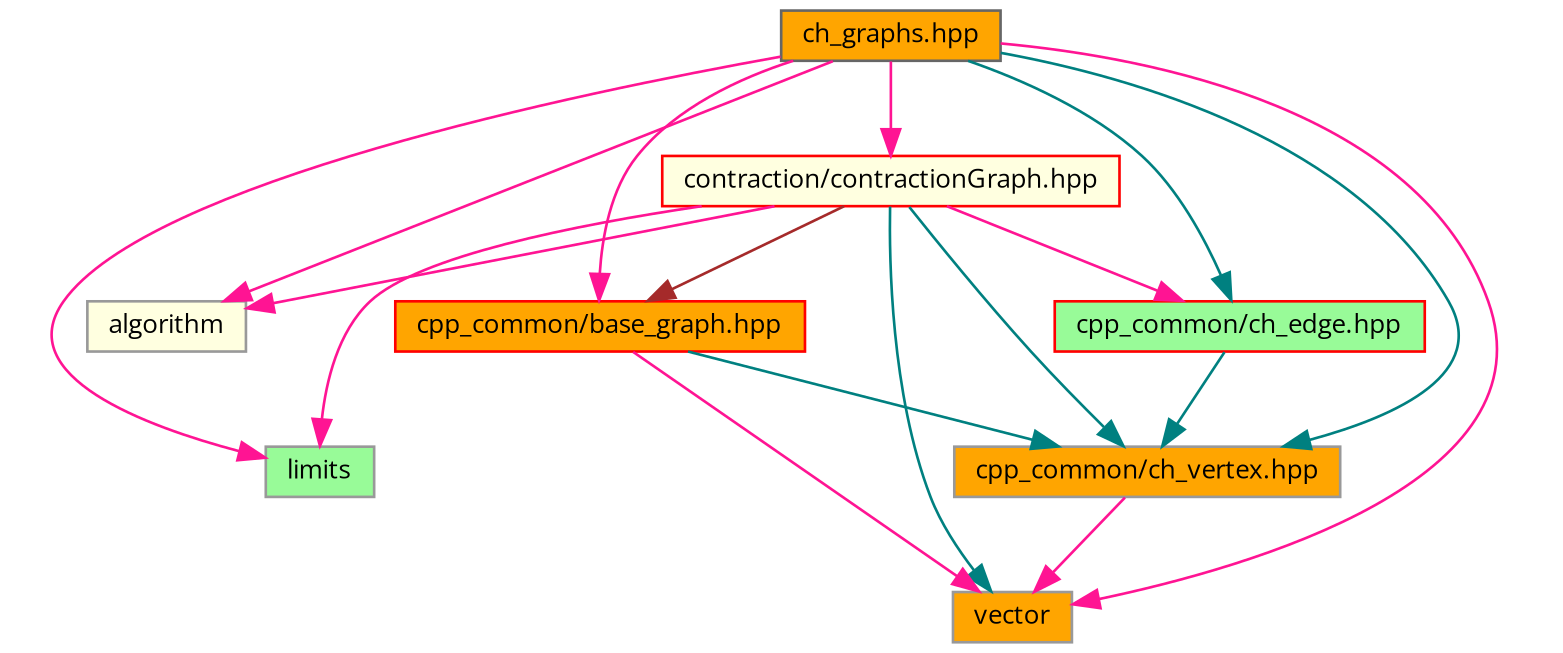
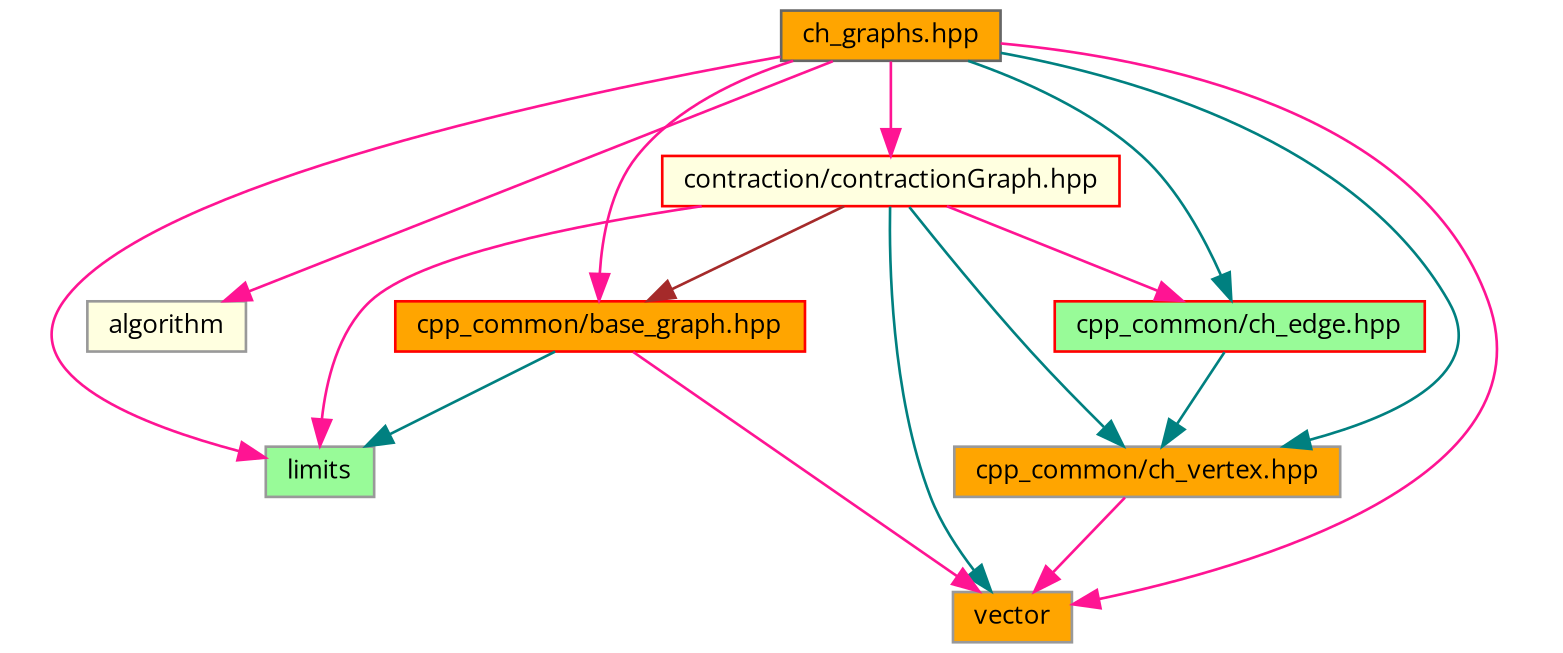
(561, 247) -> none
(860, 396) -> (472, 393)
